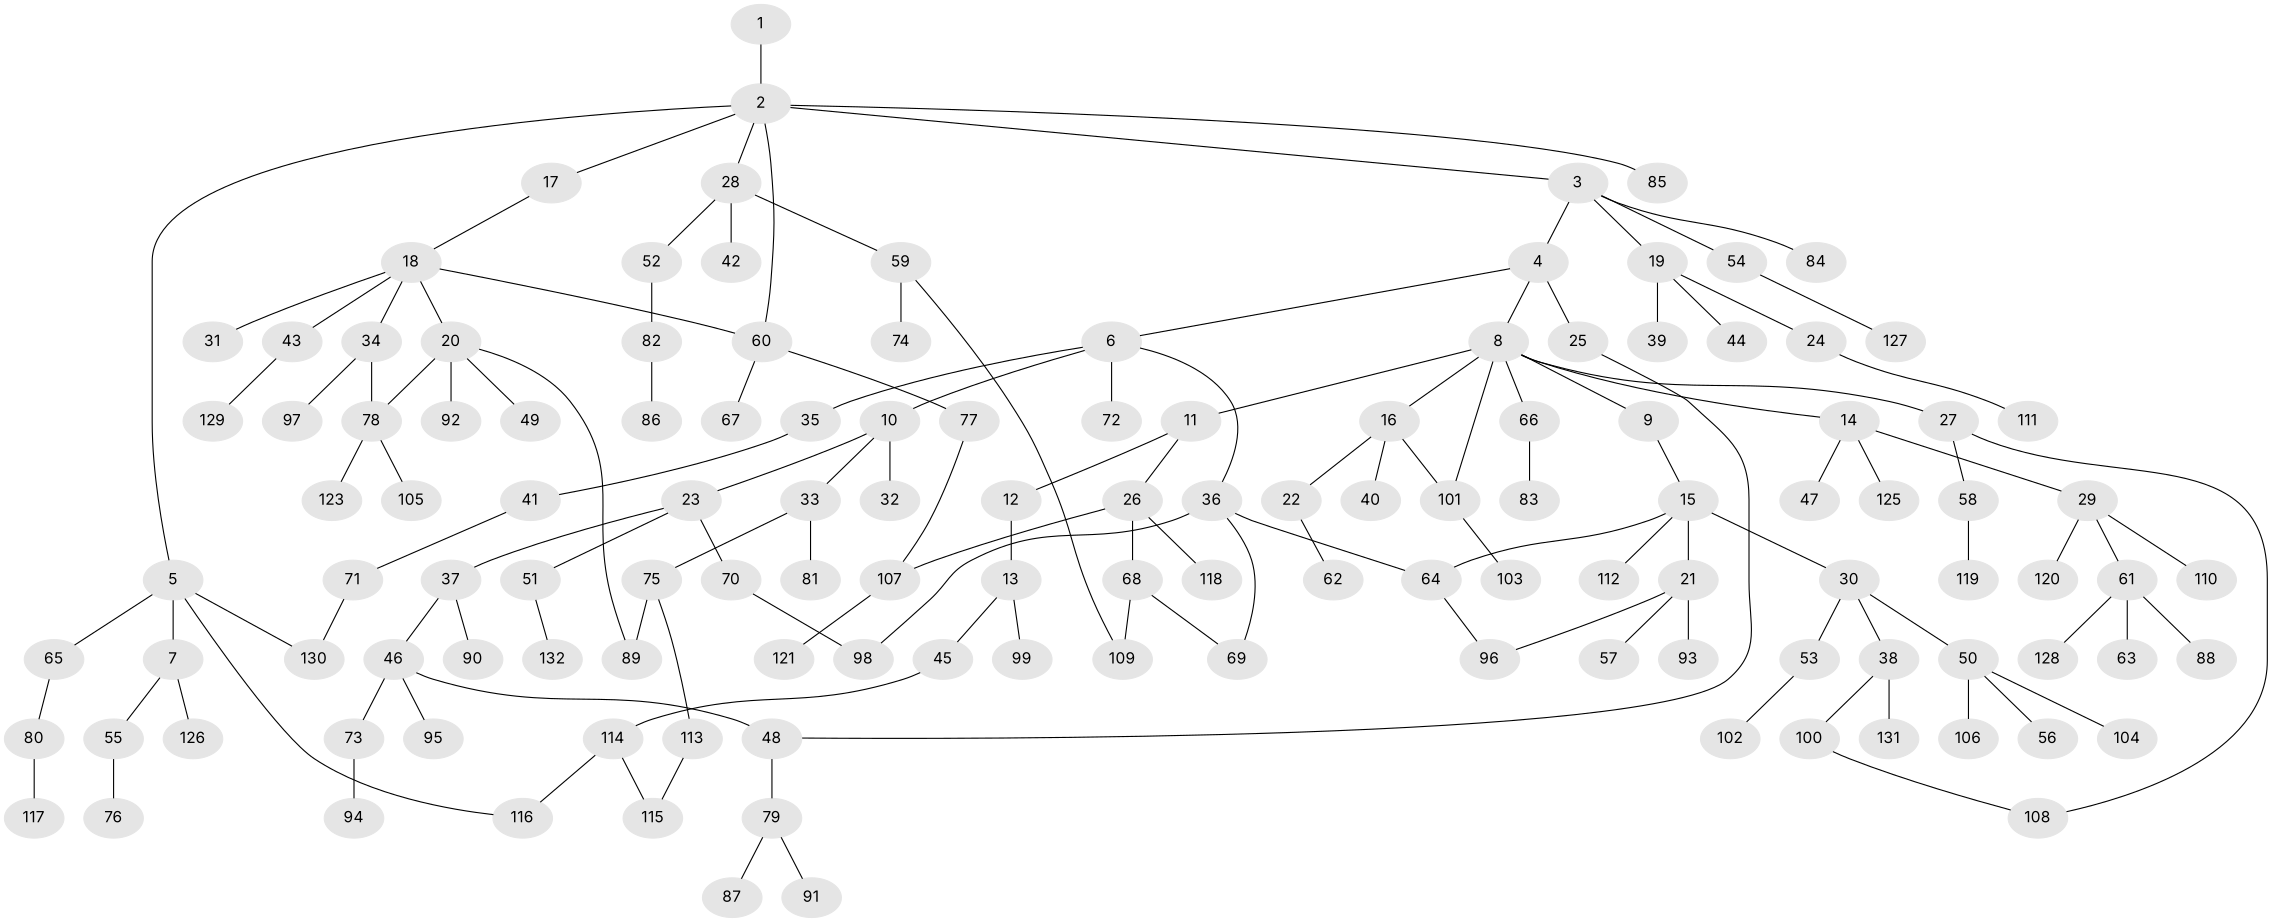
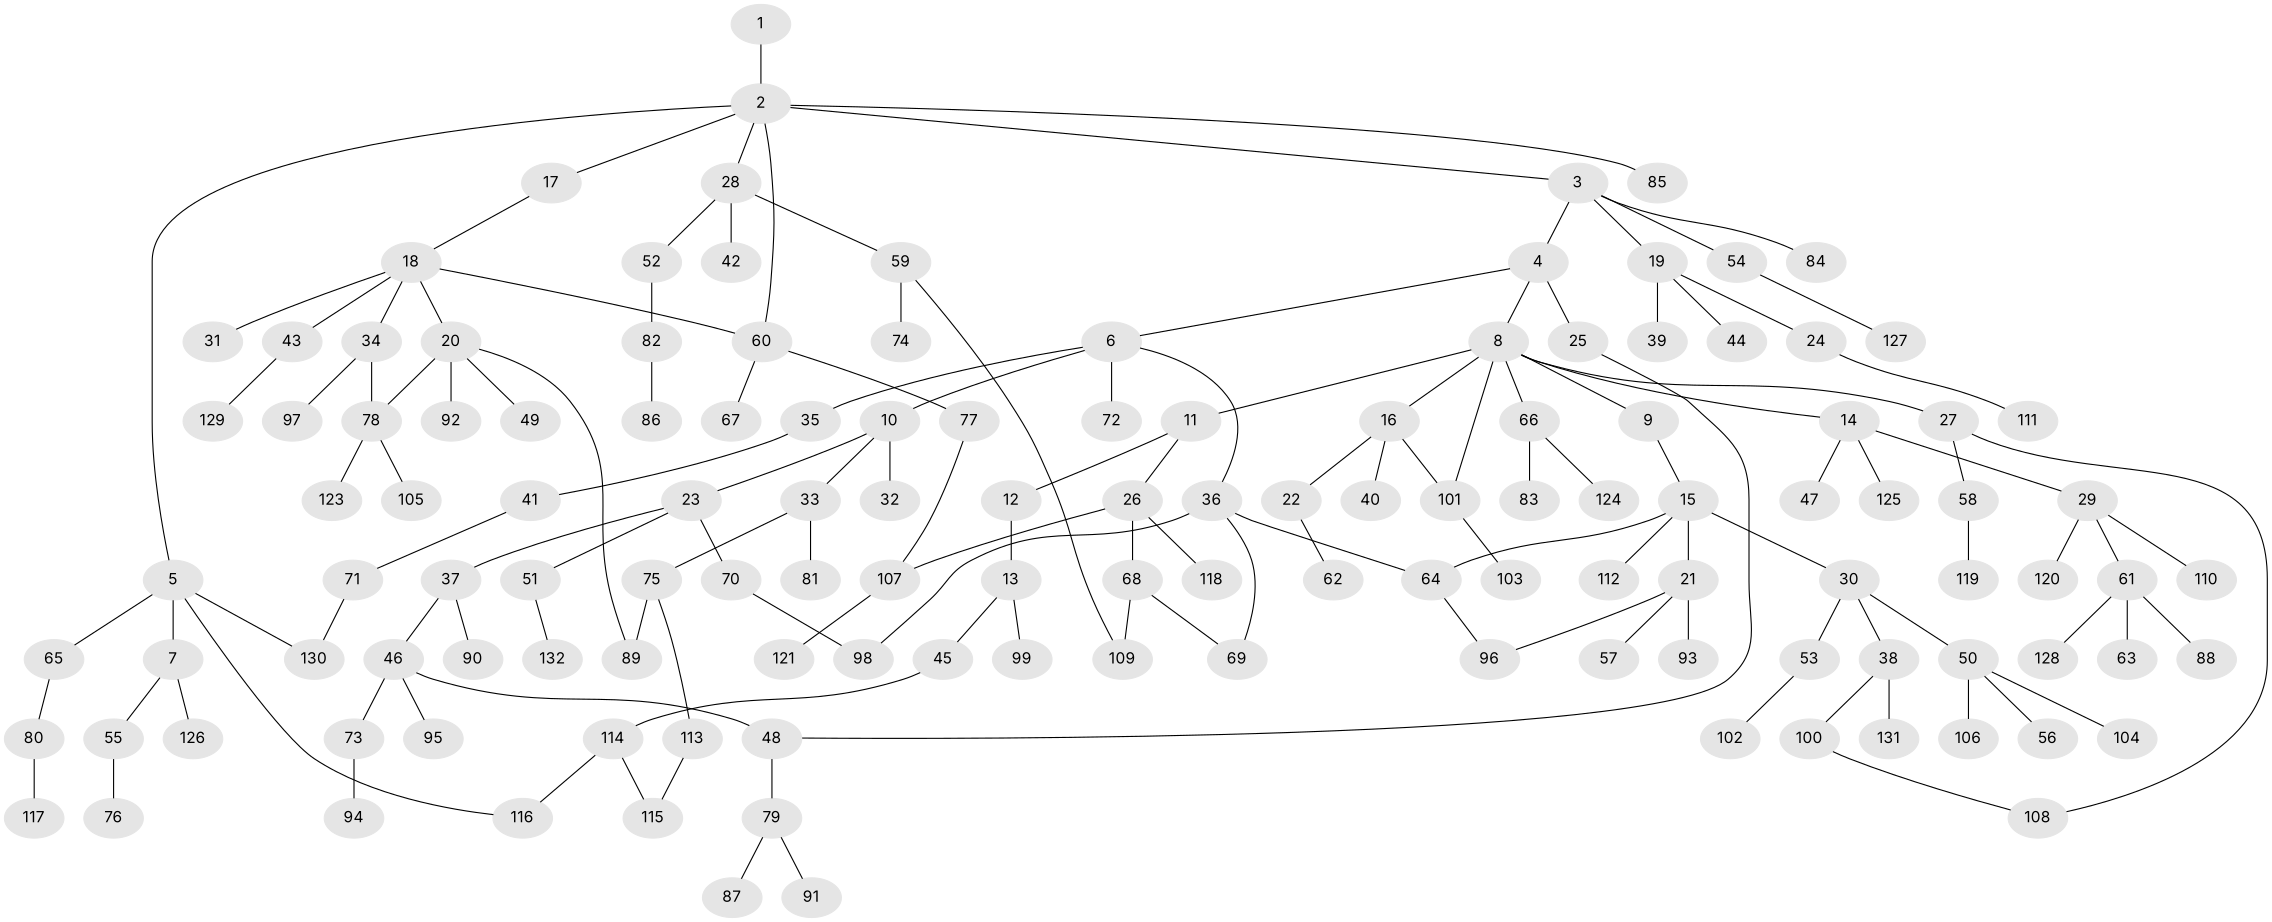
none -> (1609, 501)
